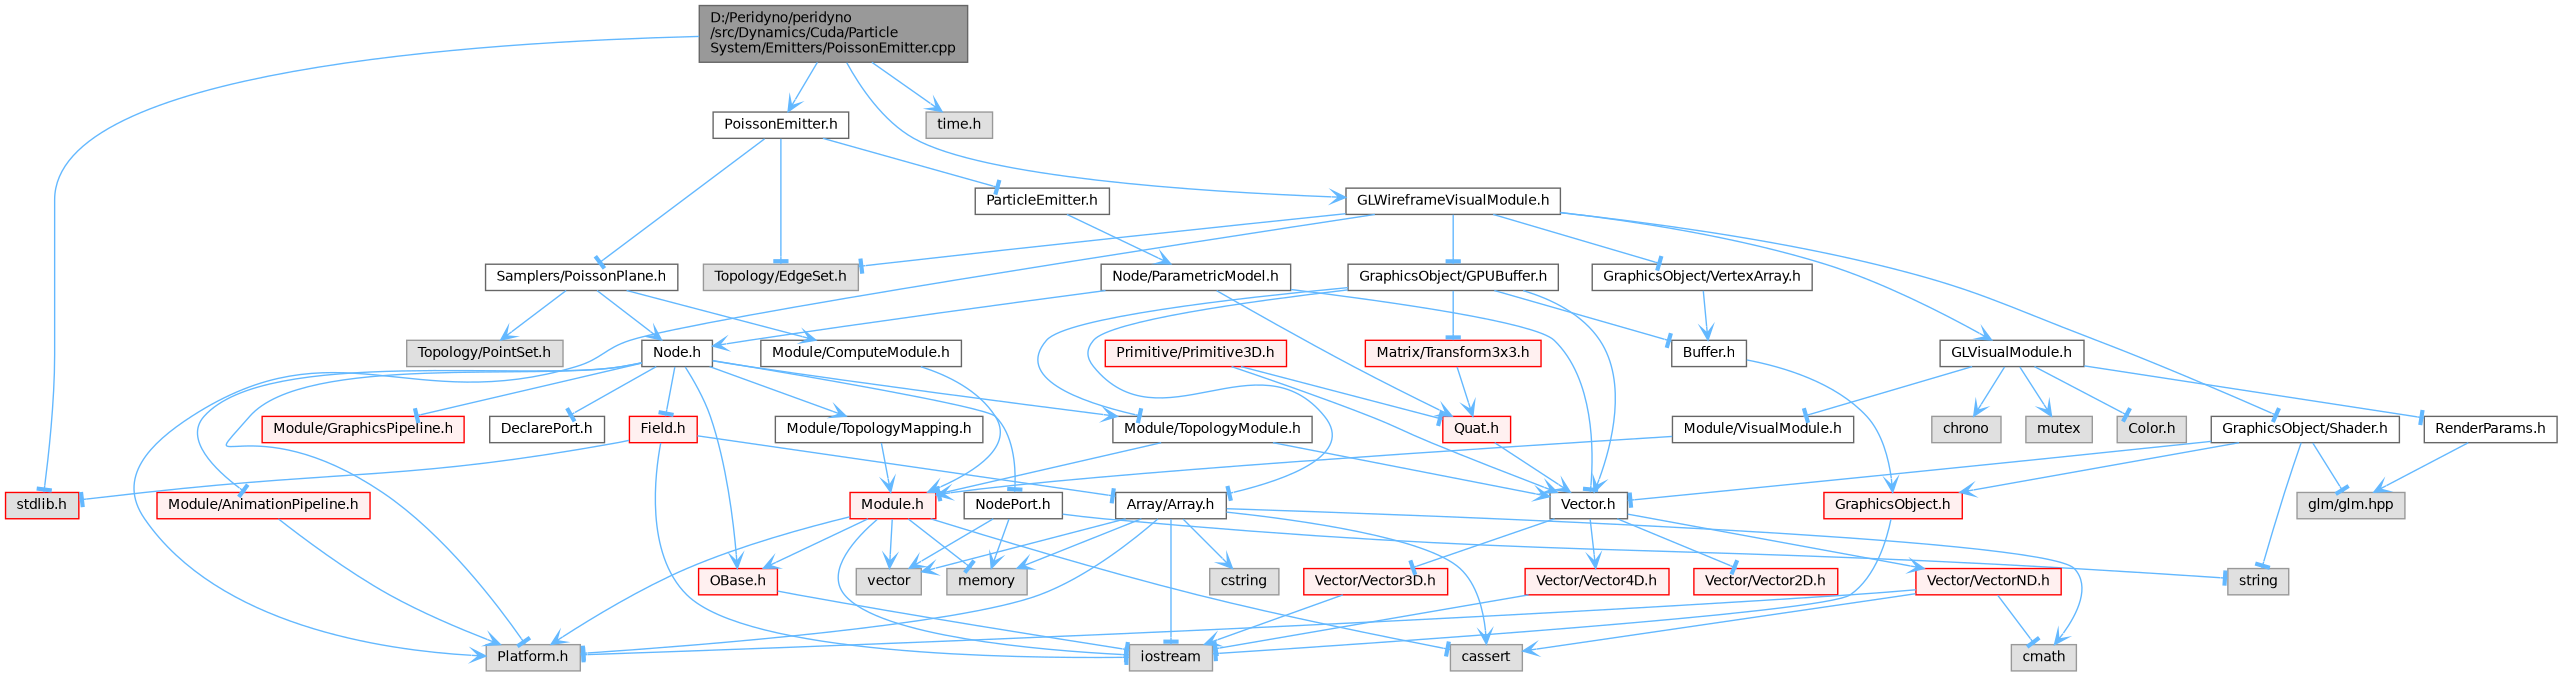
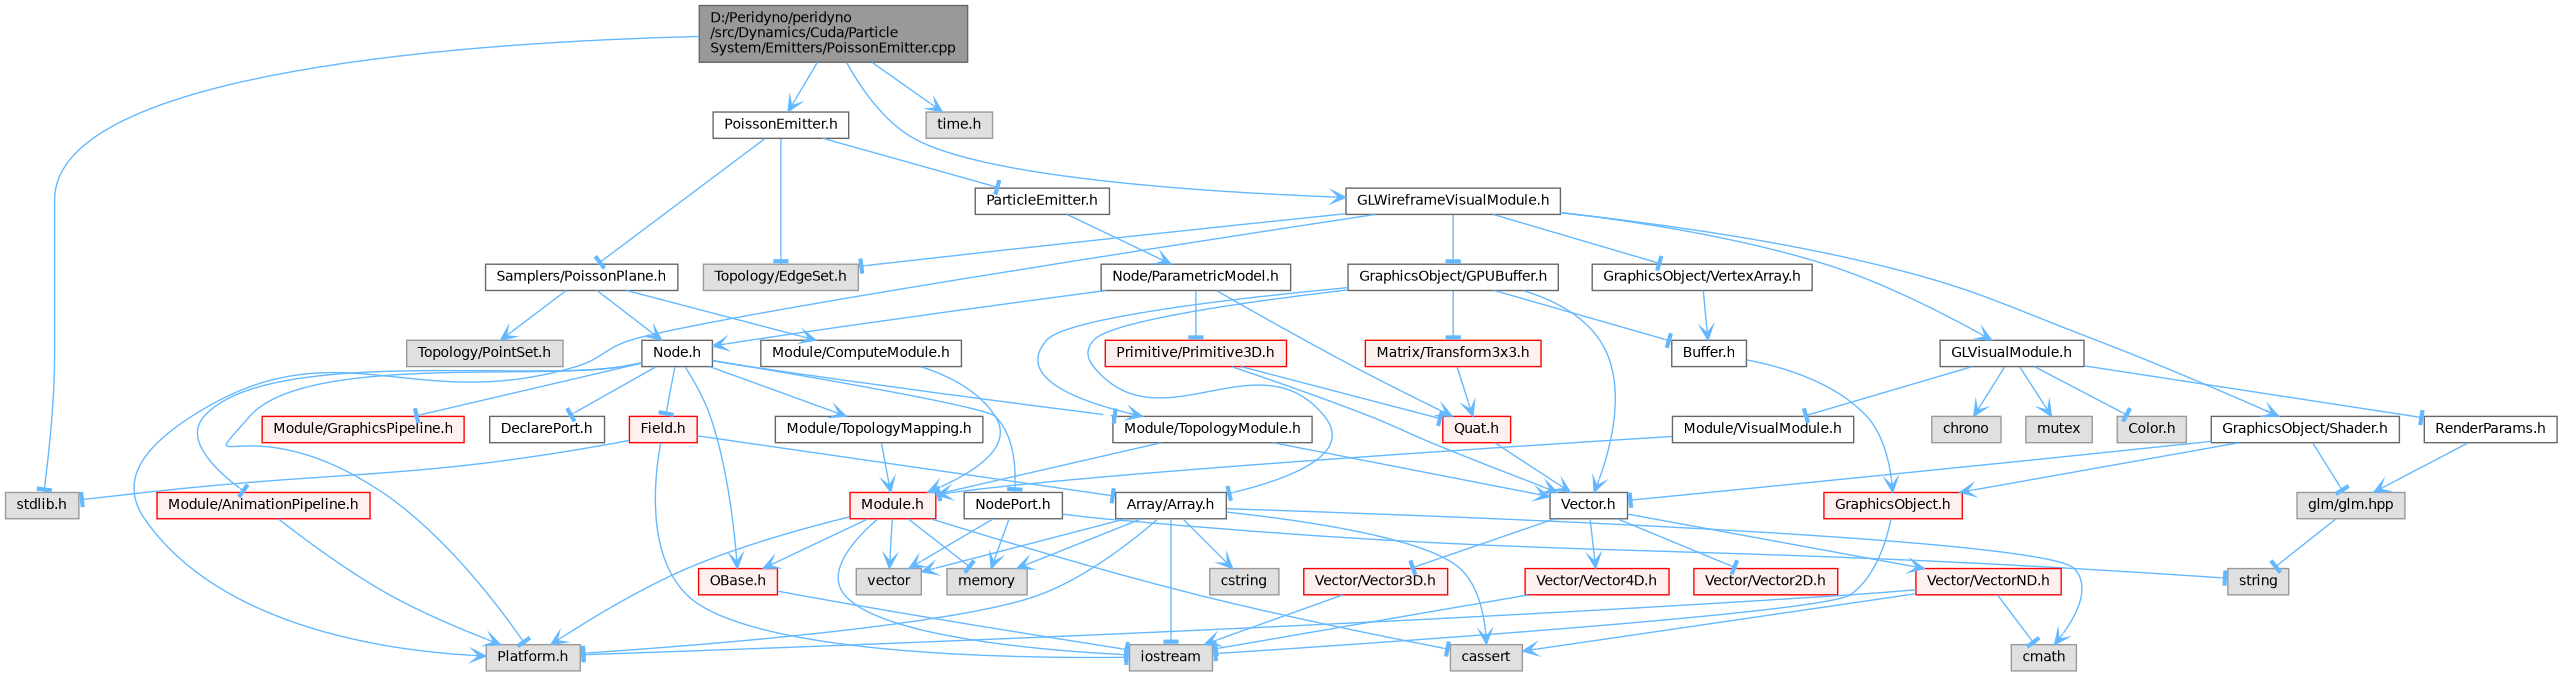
(1926, 278) -> (1926, 278)
(1126, 315) -> (1126, 315)
(1500, 322) -> (1196, 319)
(947, 394) -> (947, 394)
(2282, 502) -> (2308, 541)
(42, 506) -> (42, 506)
